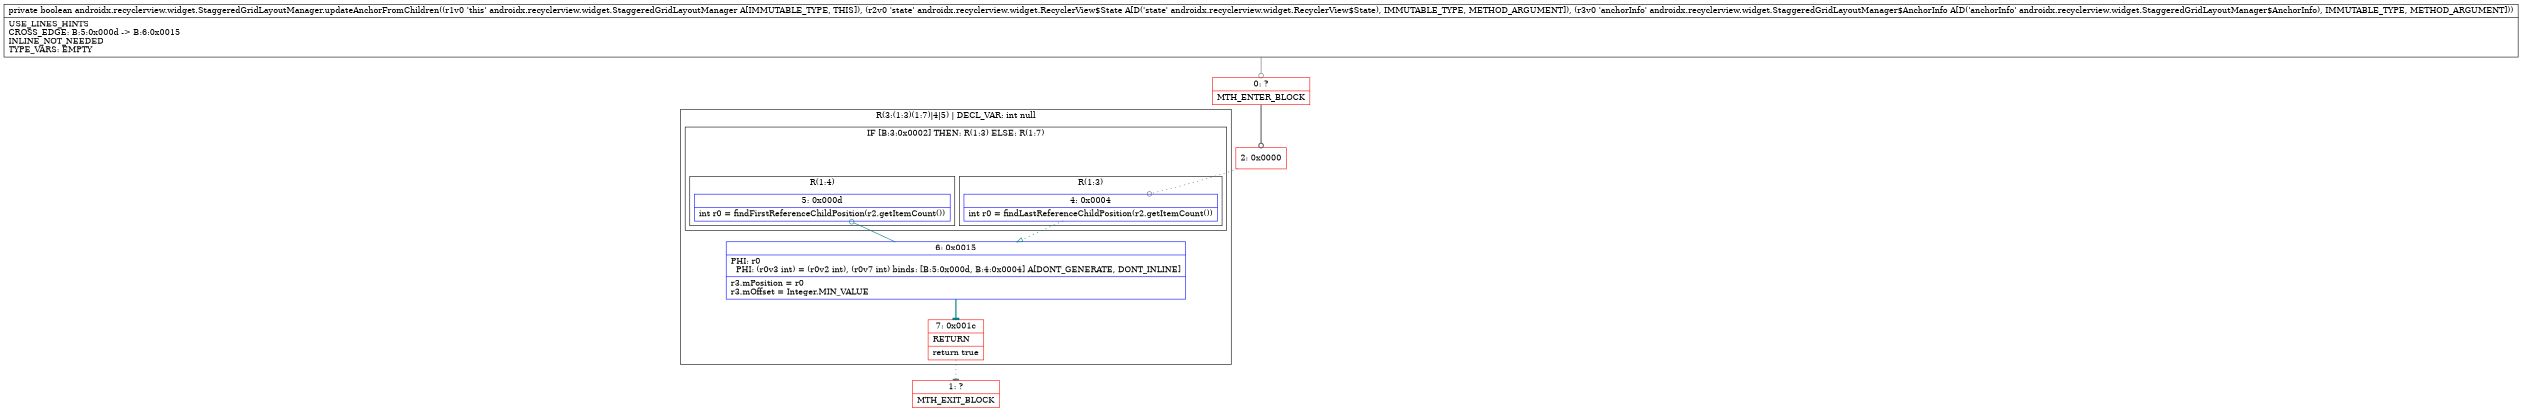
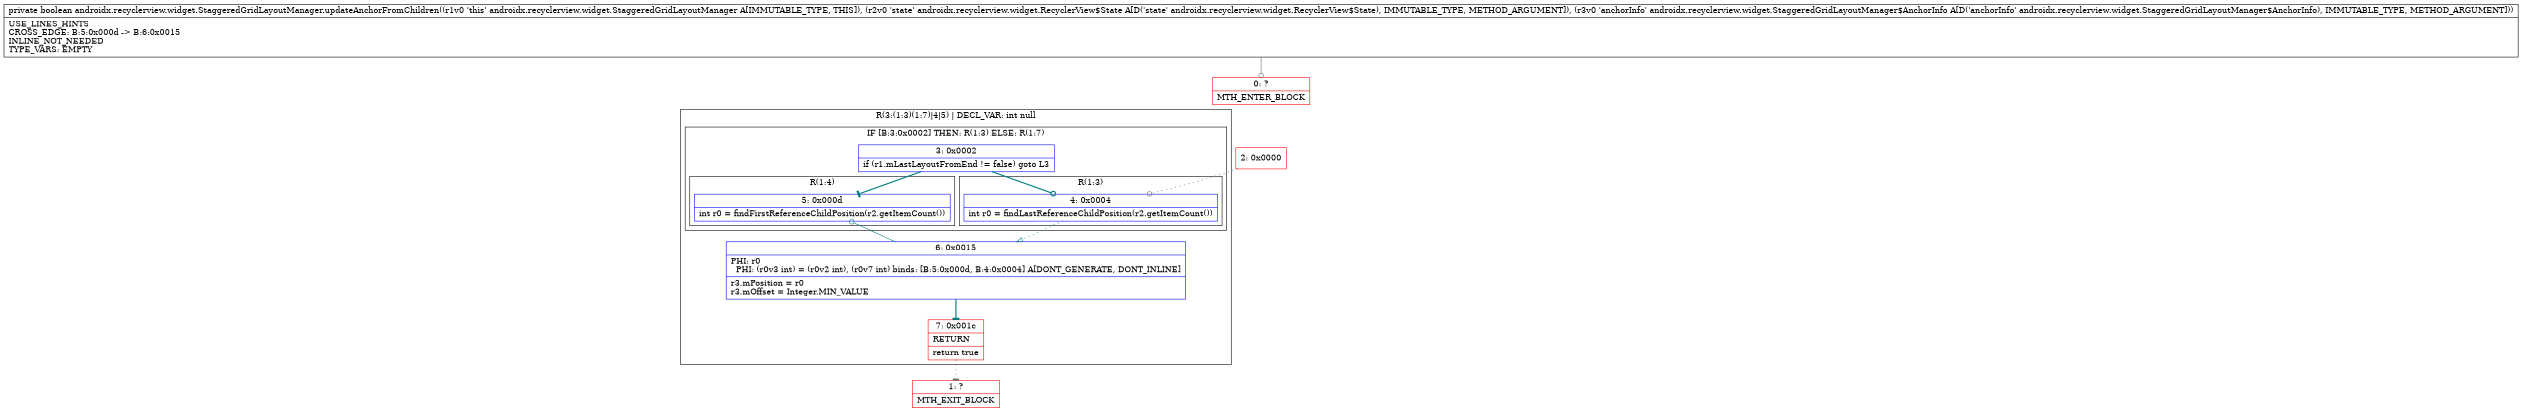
(1261, 124) -> none
none -> (956, 158)
